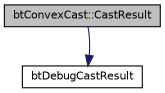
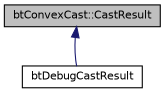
(90, 41) -> (75, 52)
